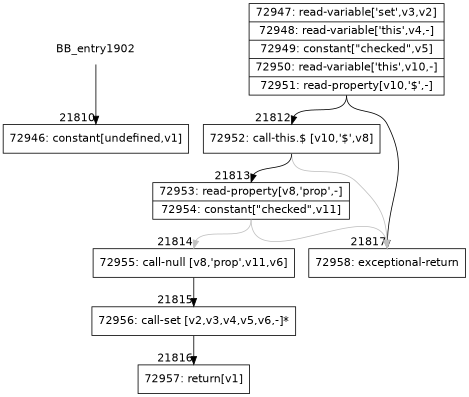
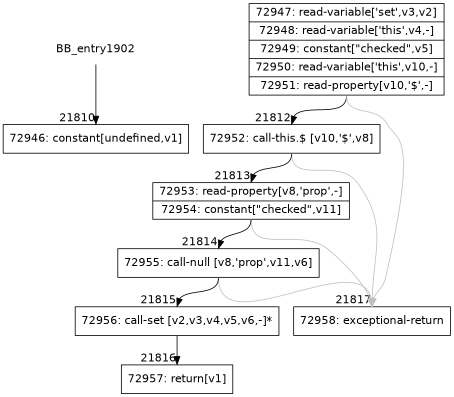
(398, 155) -> (402, 185)
(227, 234) -> (239, 233)
none -> (291, 293)
